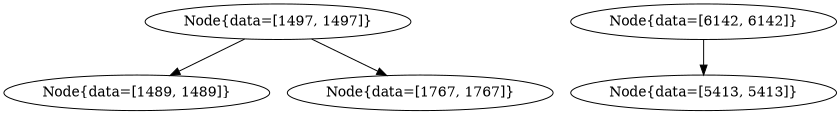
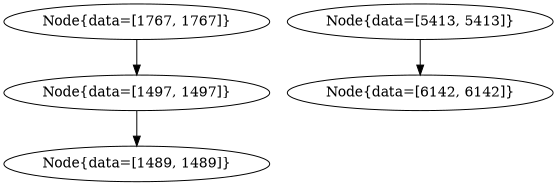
(704, 52) -> (420, 52)
(345, 55) -> (137, 52)
